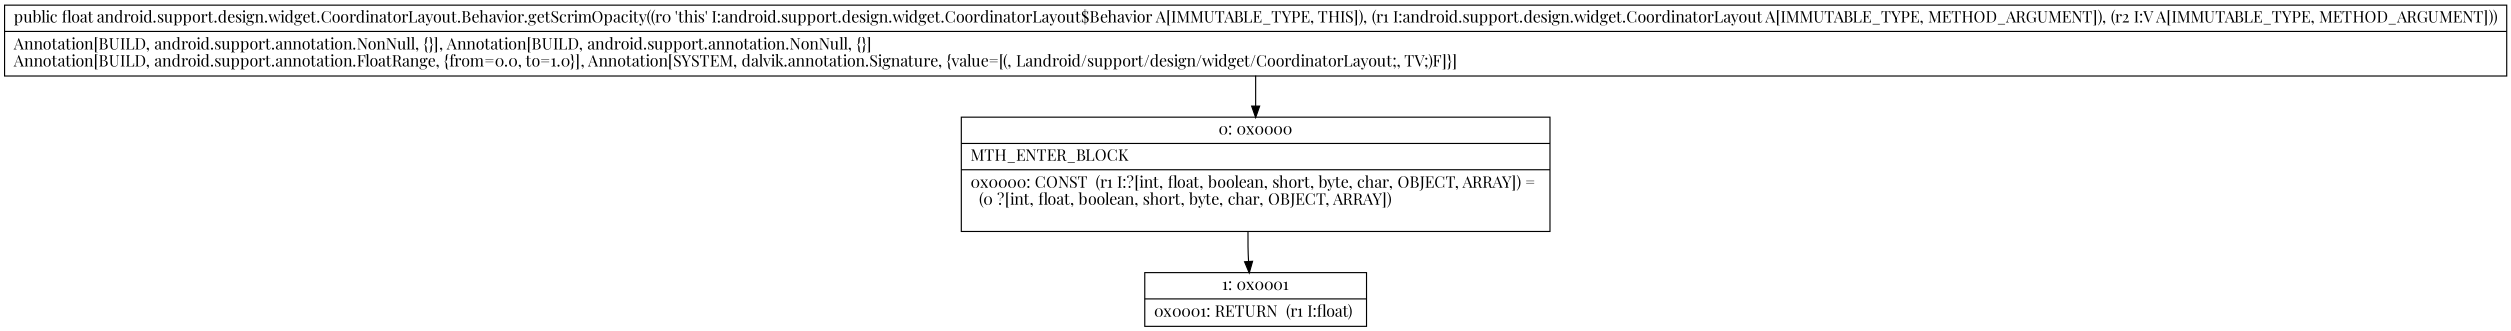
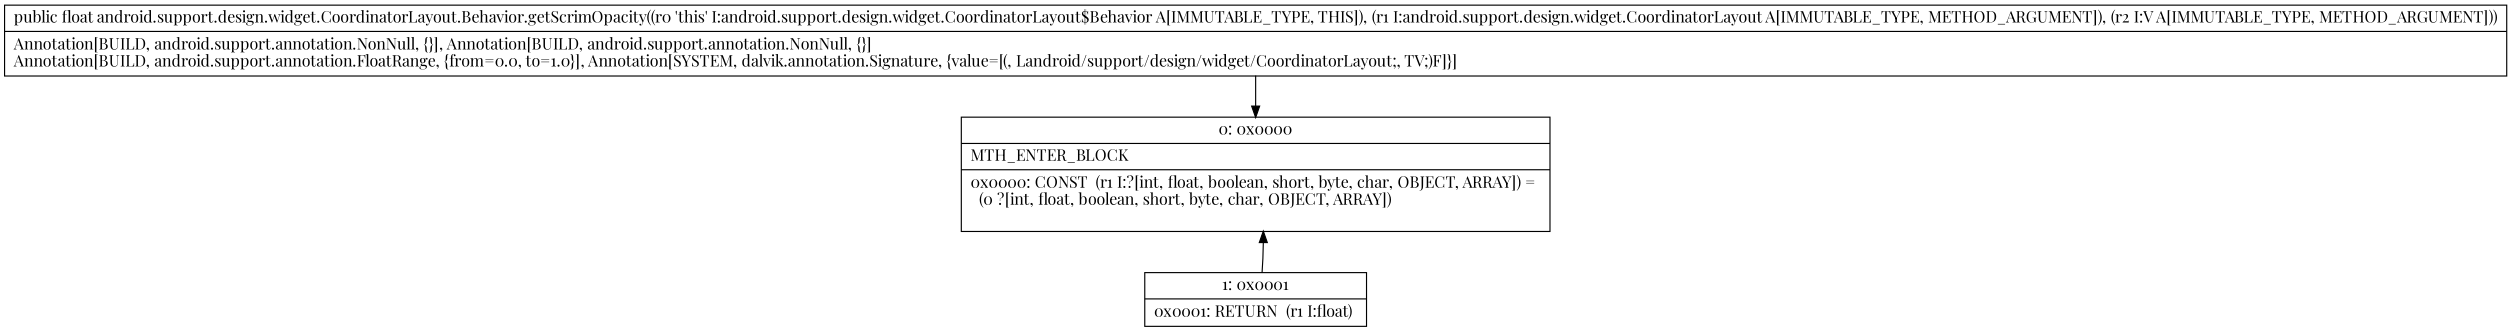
(1248, 246) -> (1263, 258)
